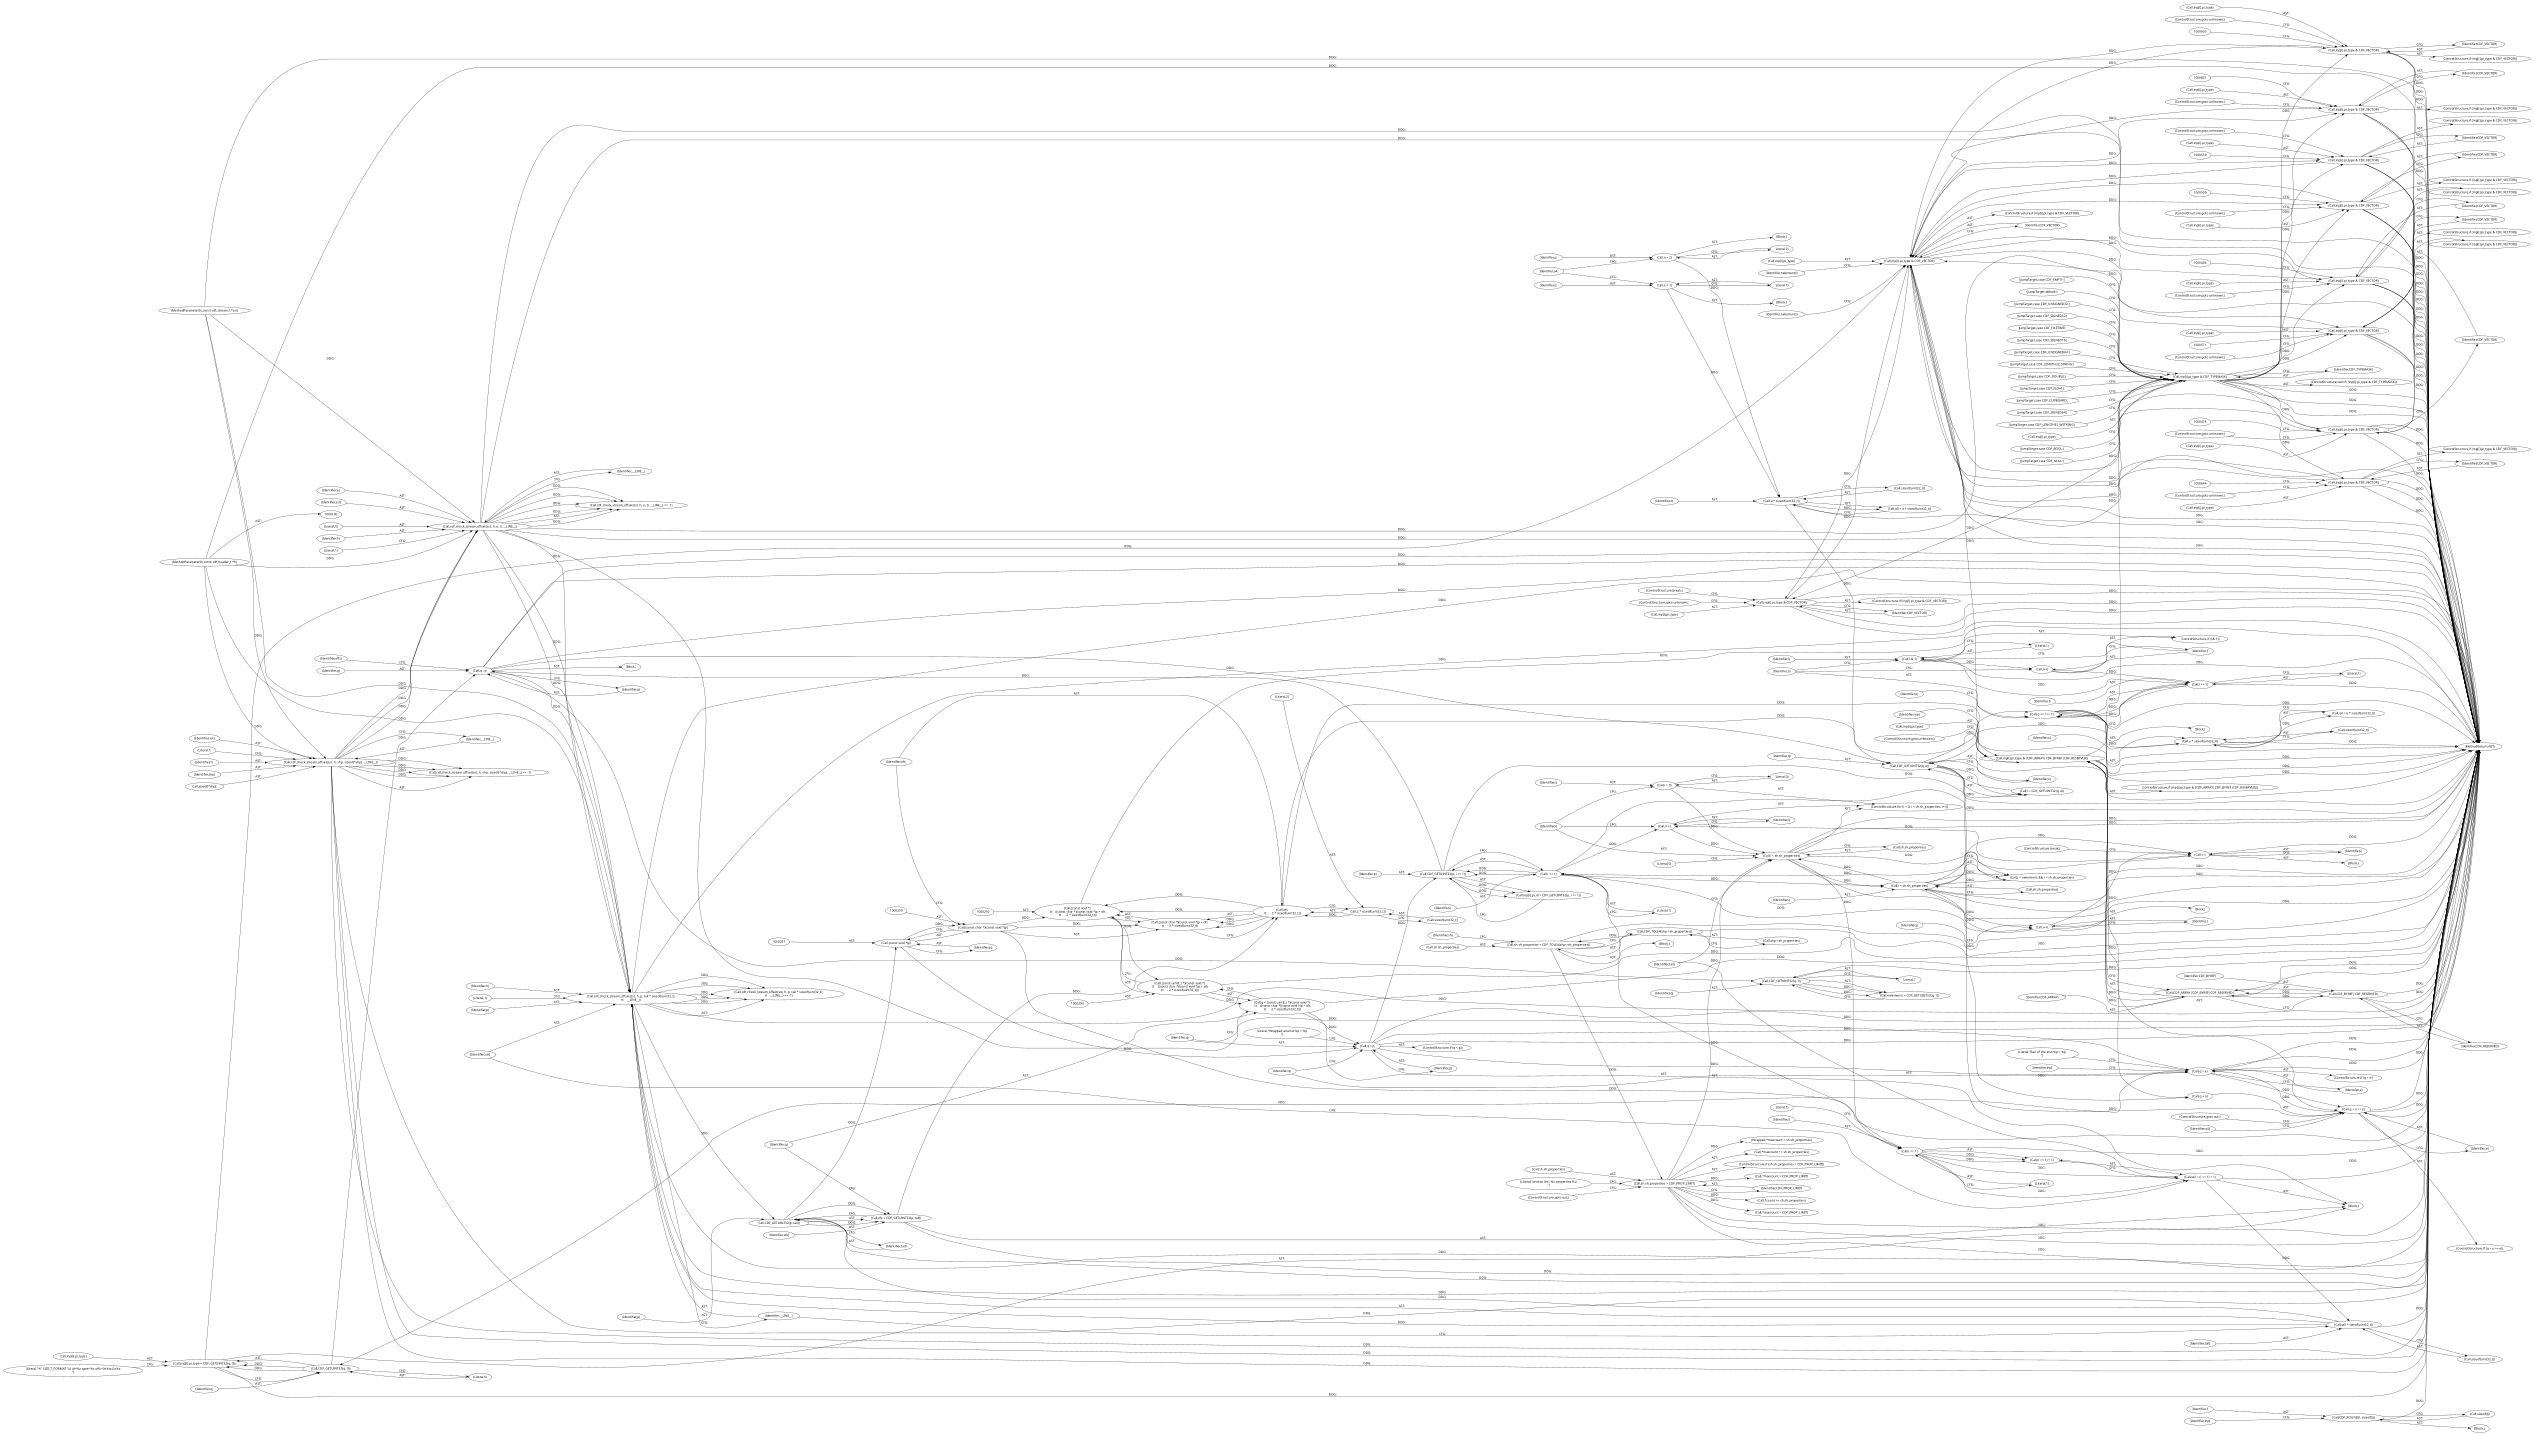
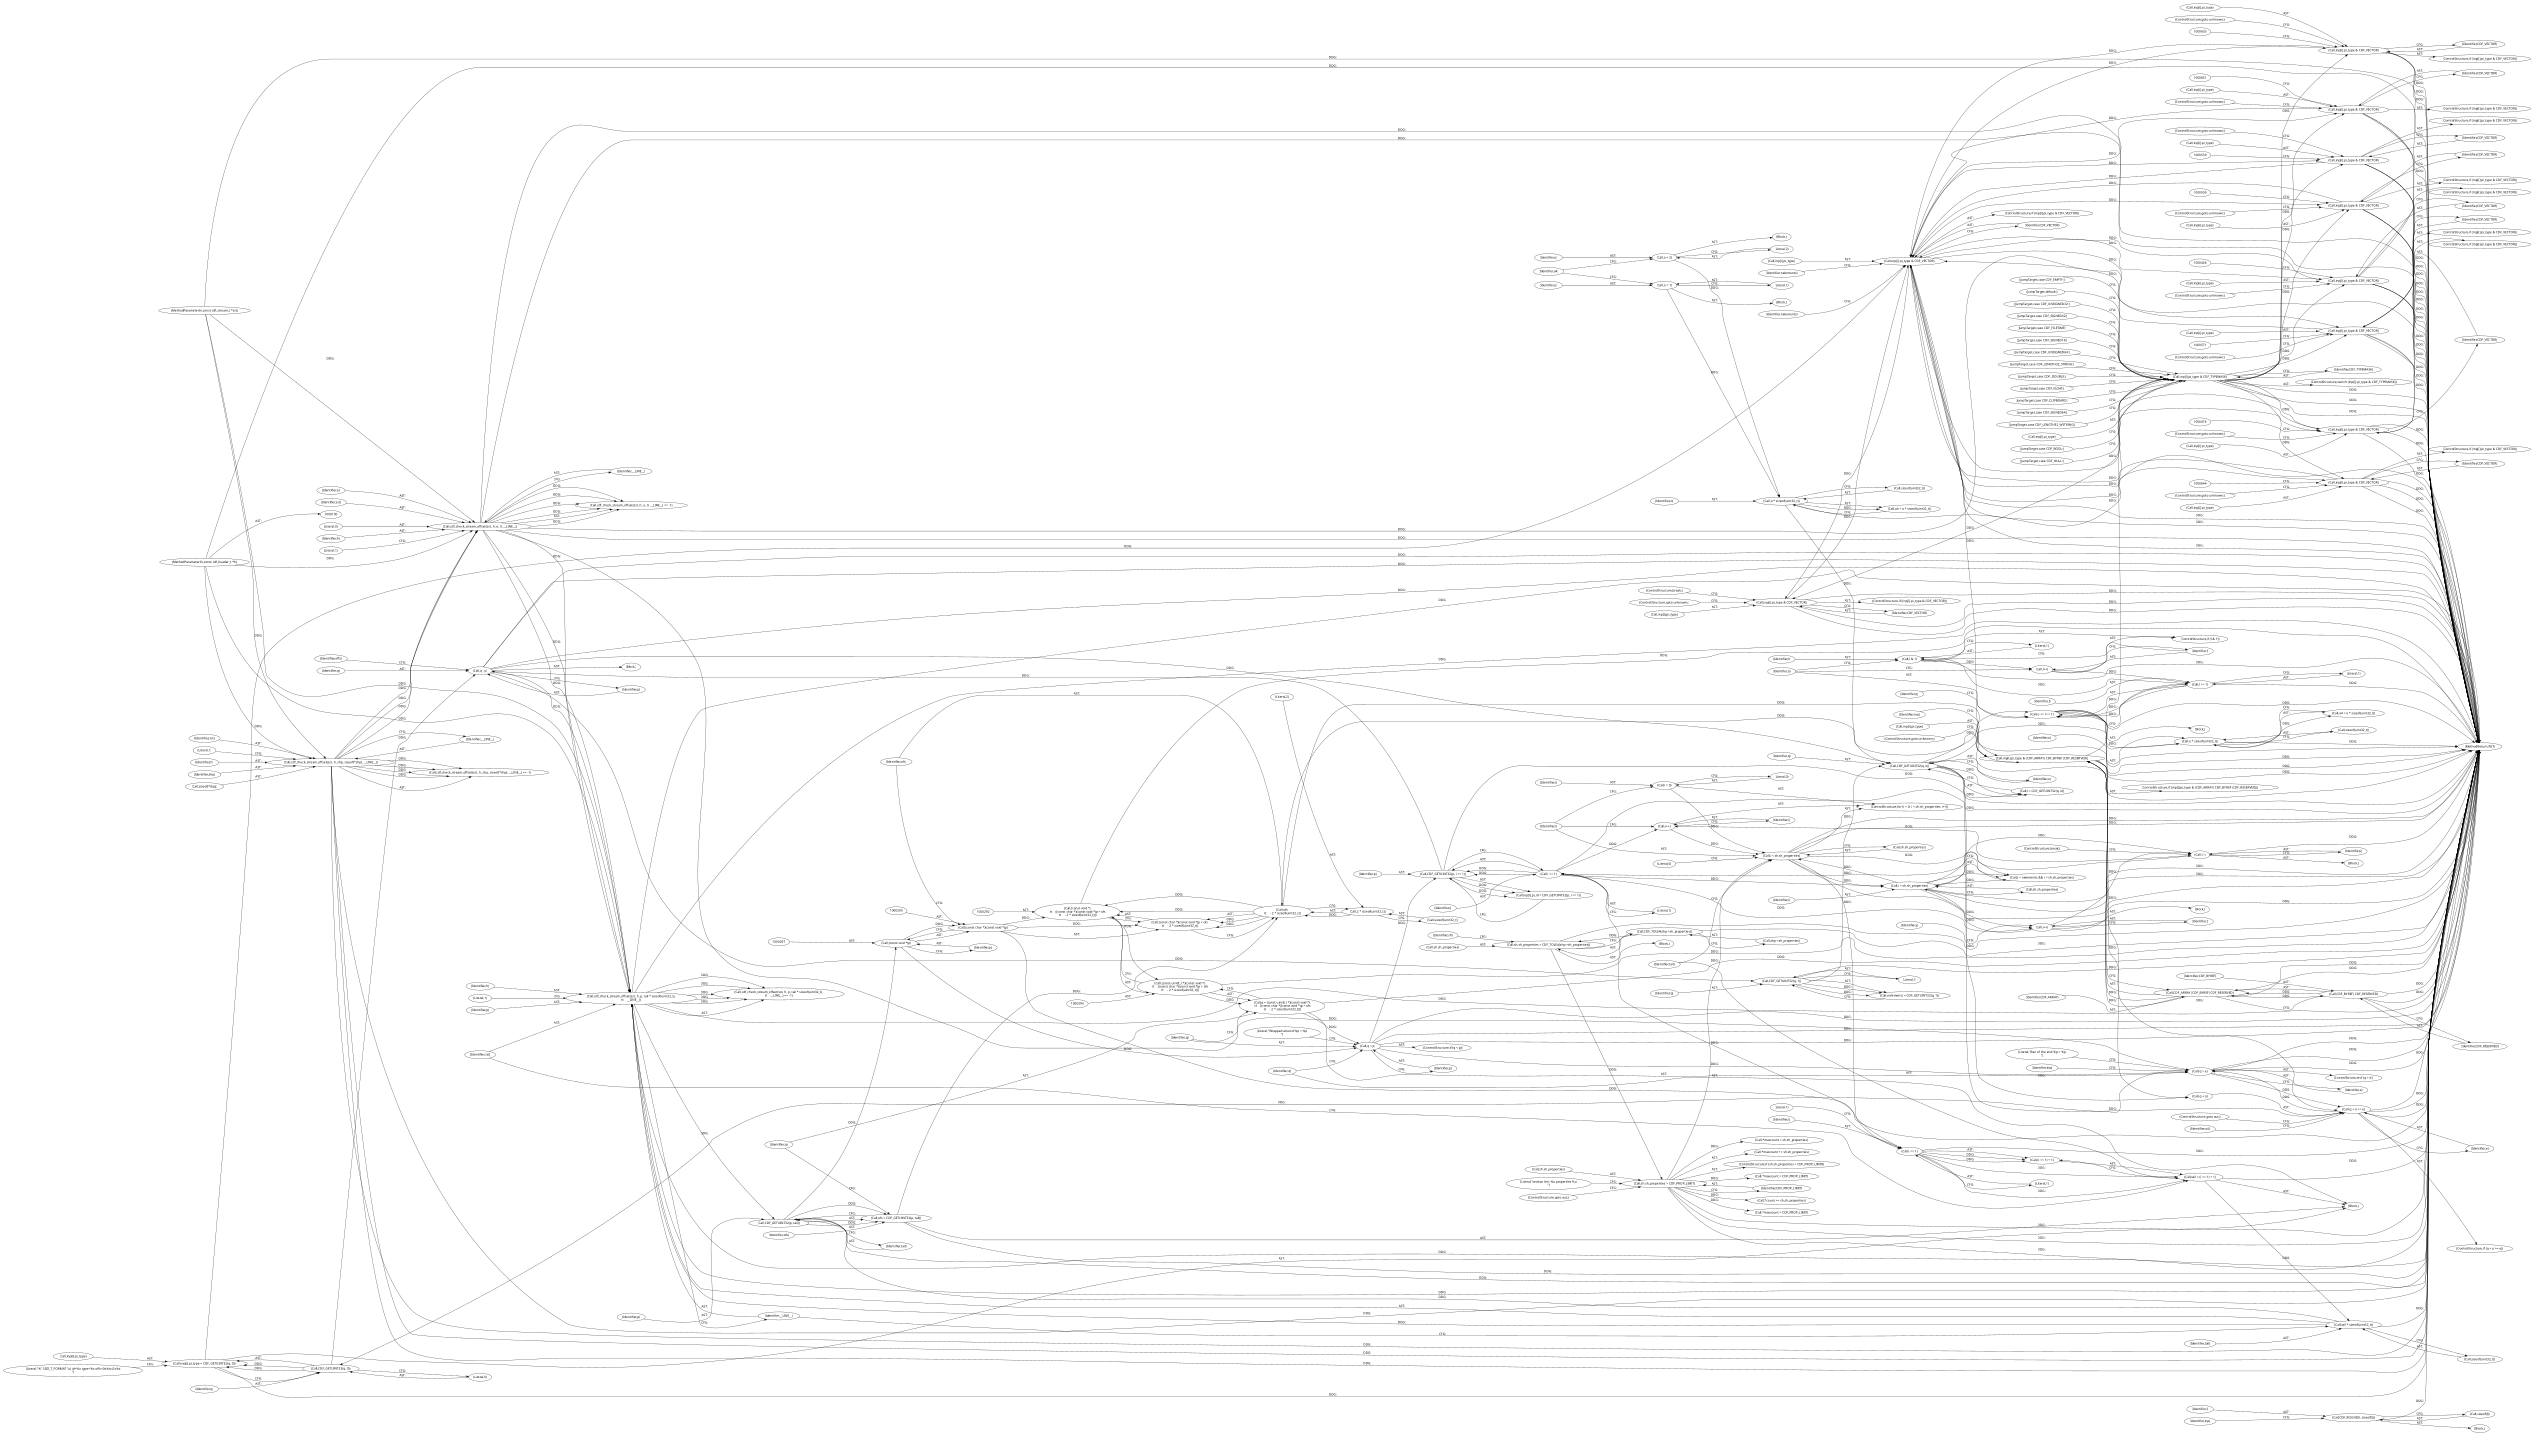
none -> (1843, 863)
(2200, 1001) -> (2200, 1001)
(1782, 1140) -> (1782, 1140)
